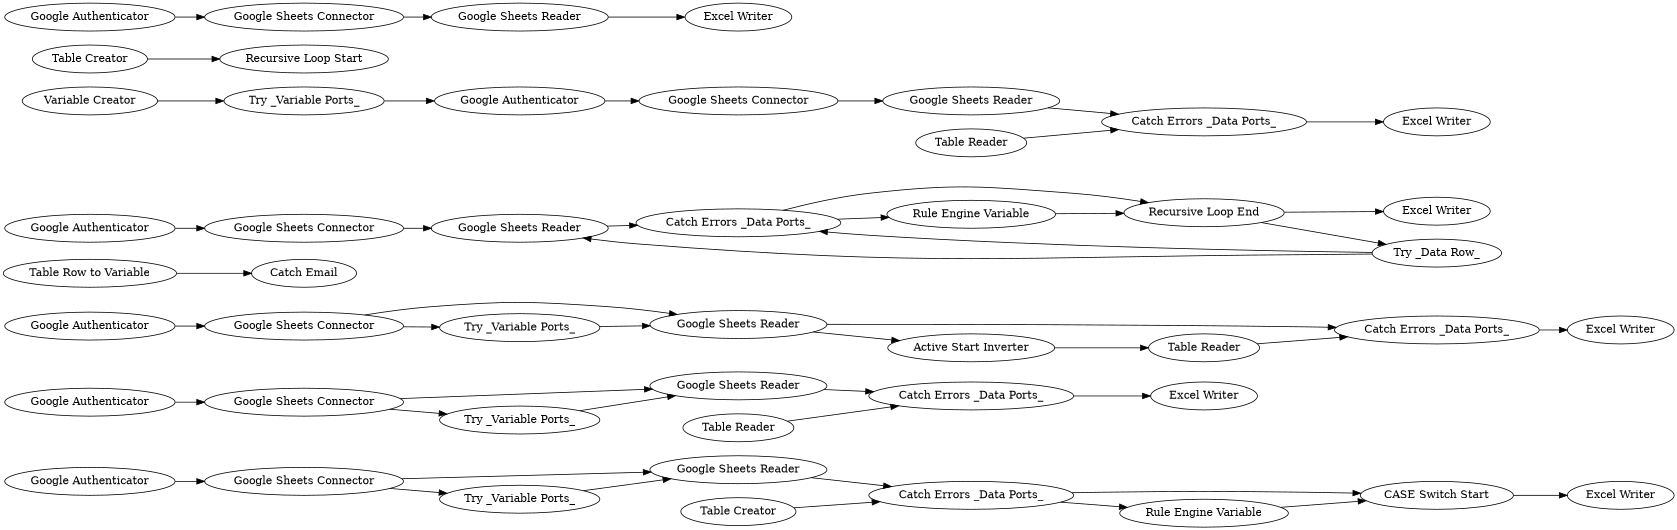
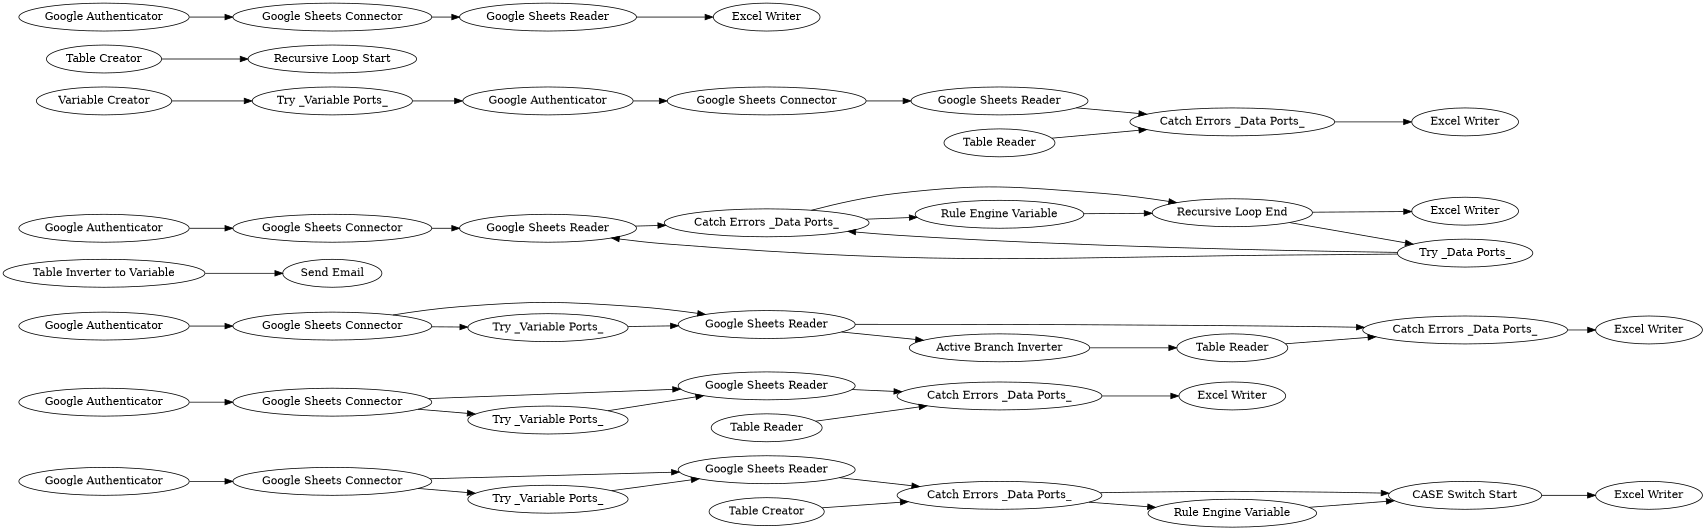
(1437, 253) -> (1465, 253)
(90, 273) -> (104, 273)
(304, 273) -> (332, 273)
(971, 348) -> (999, 348)
